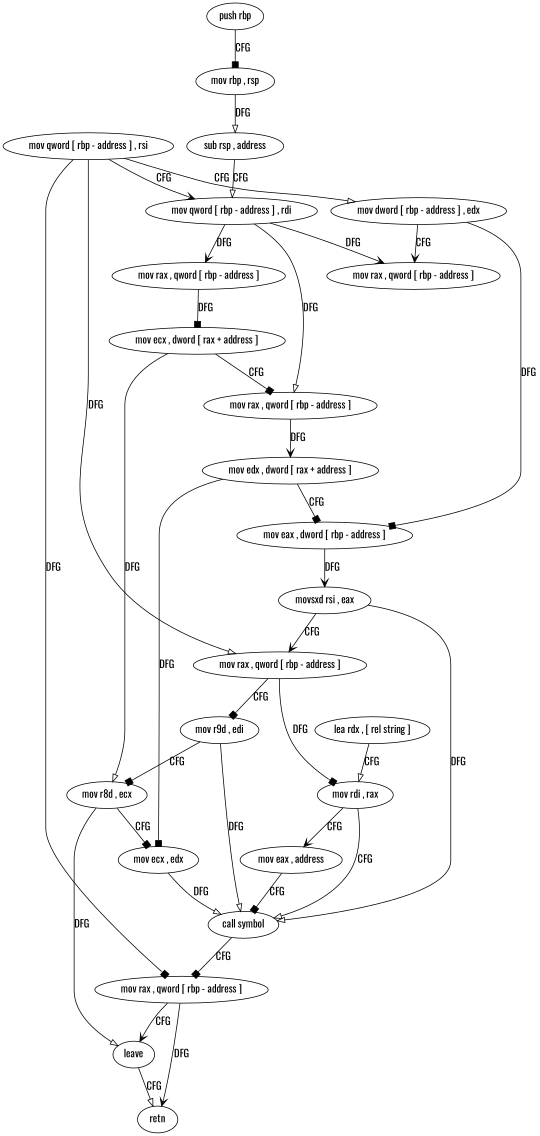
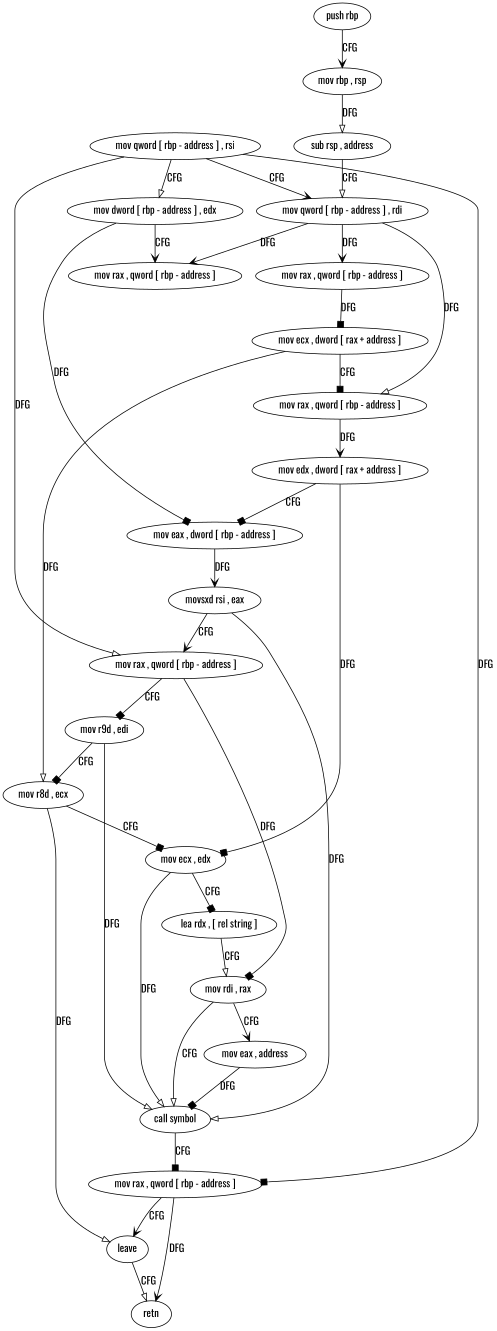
(235, 45) -> (342, 45)
none -> (201, 889)
(277, 892) -> (228, 1087)
